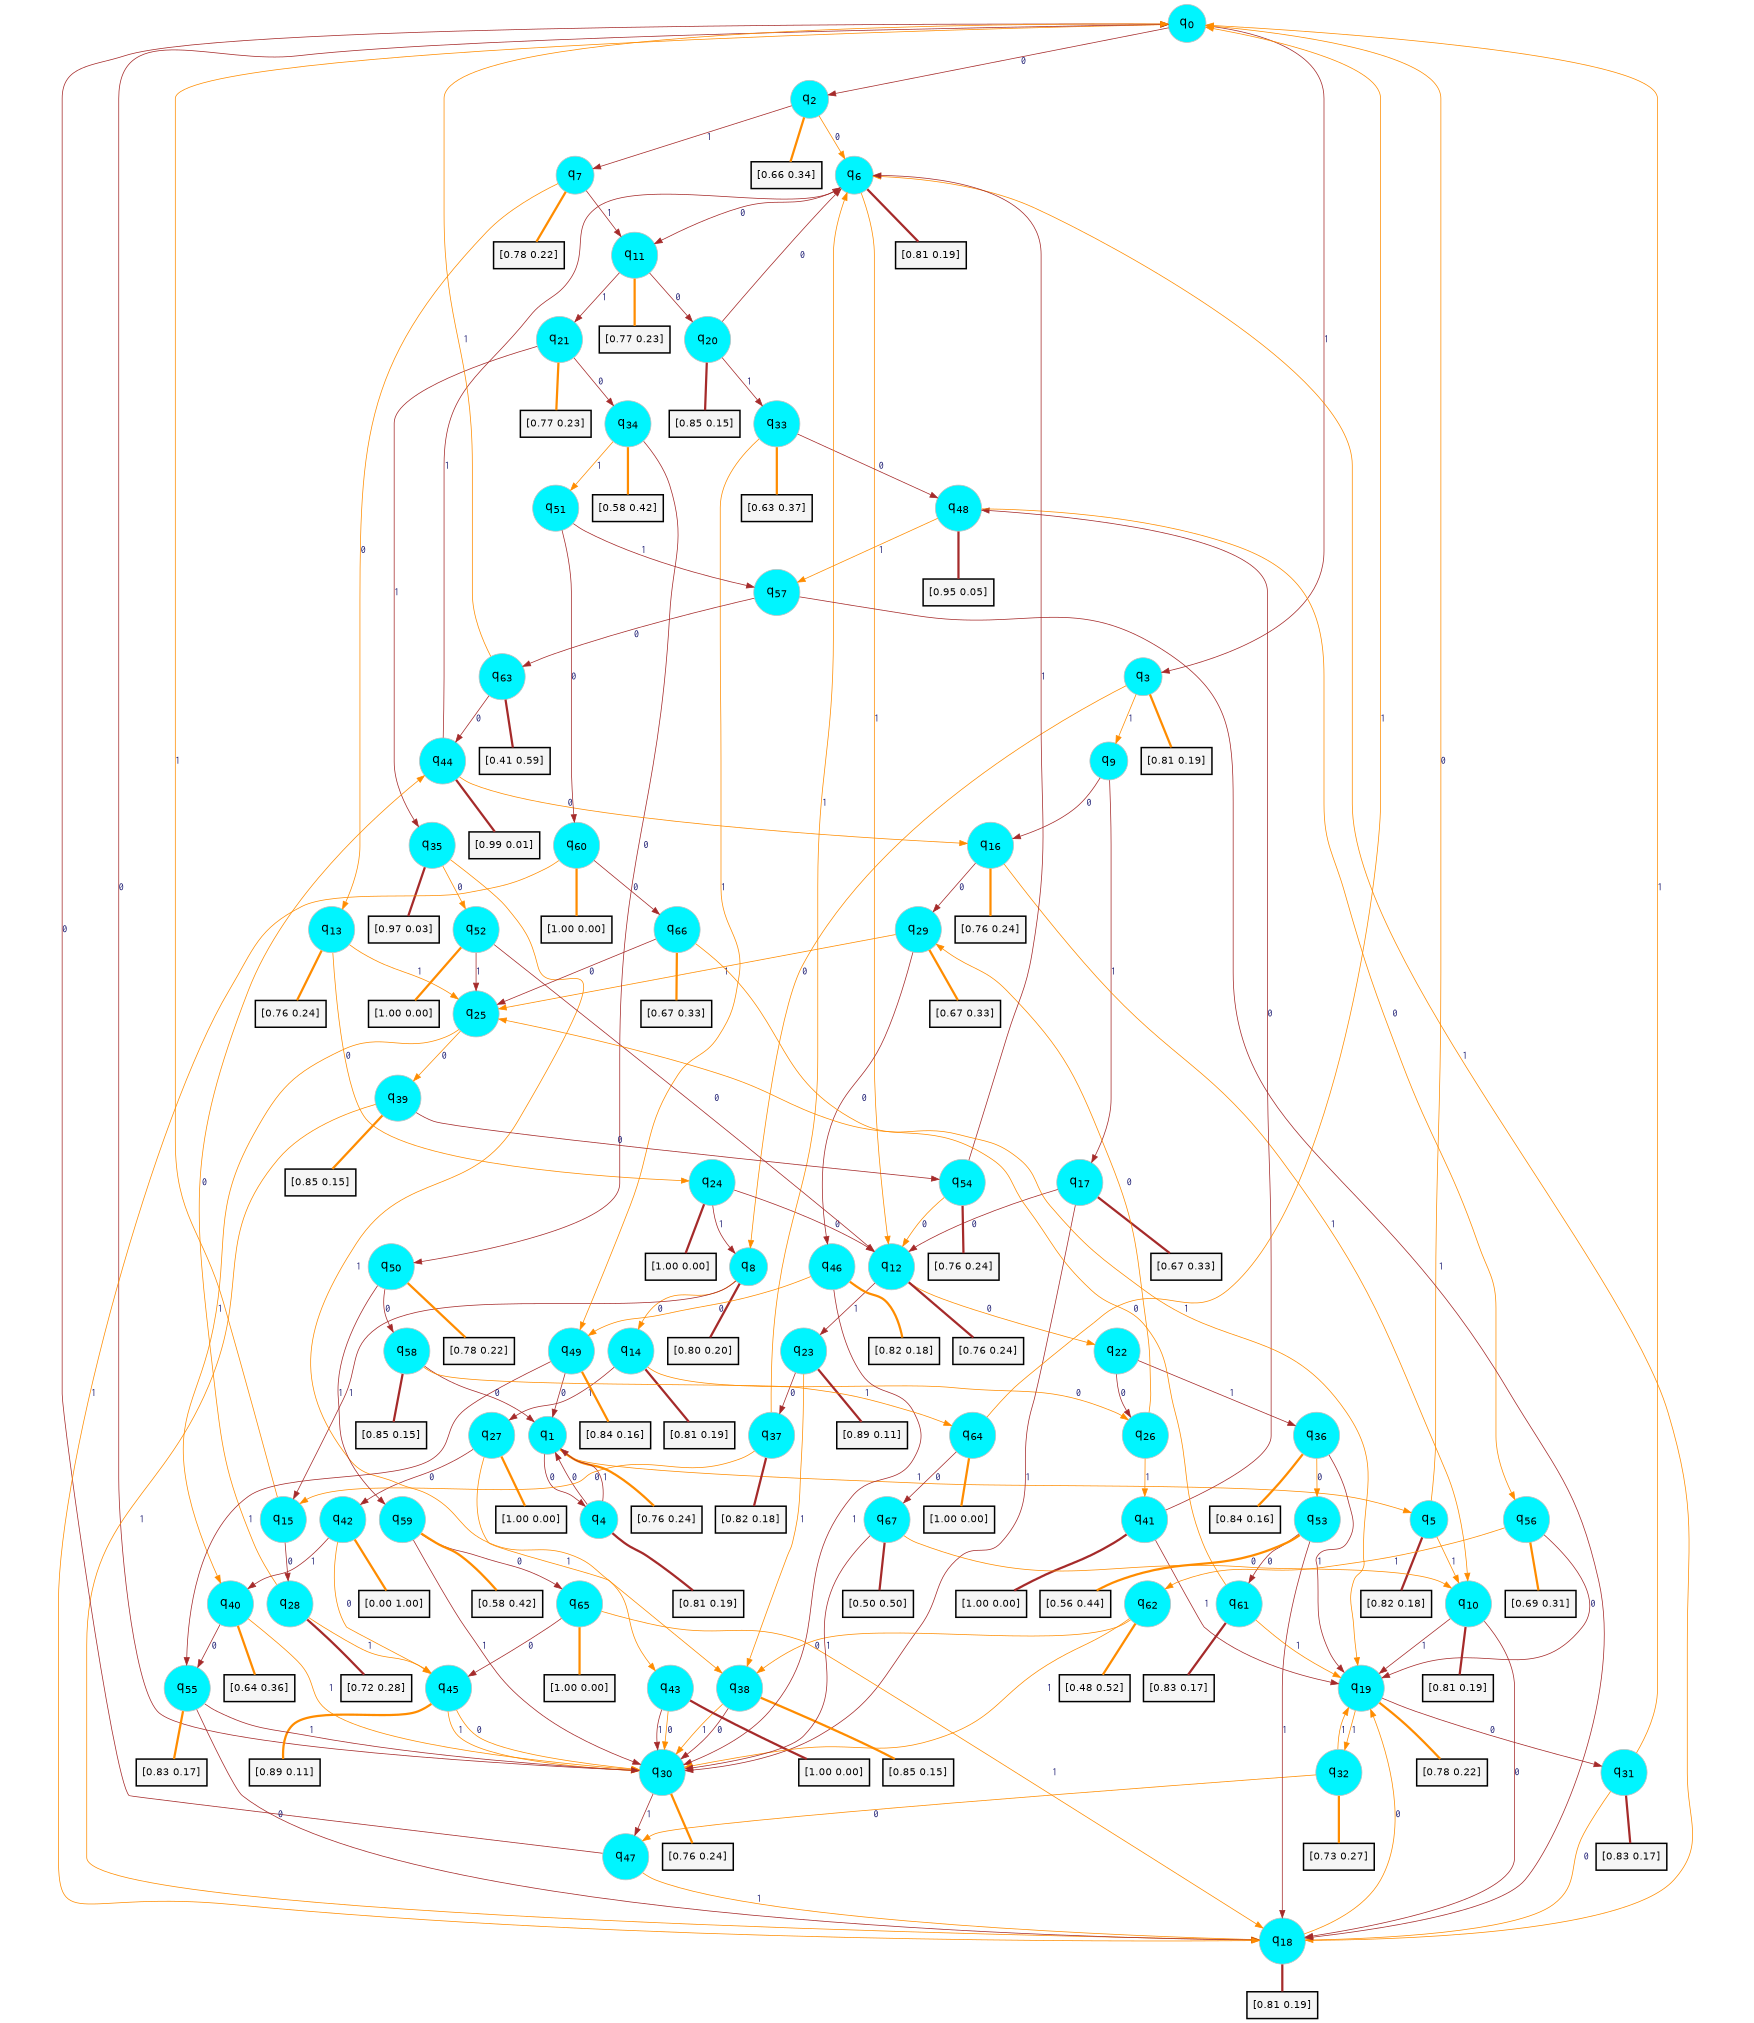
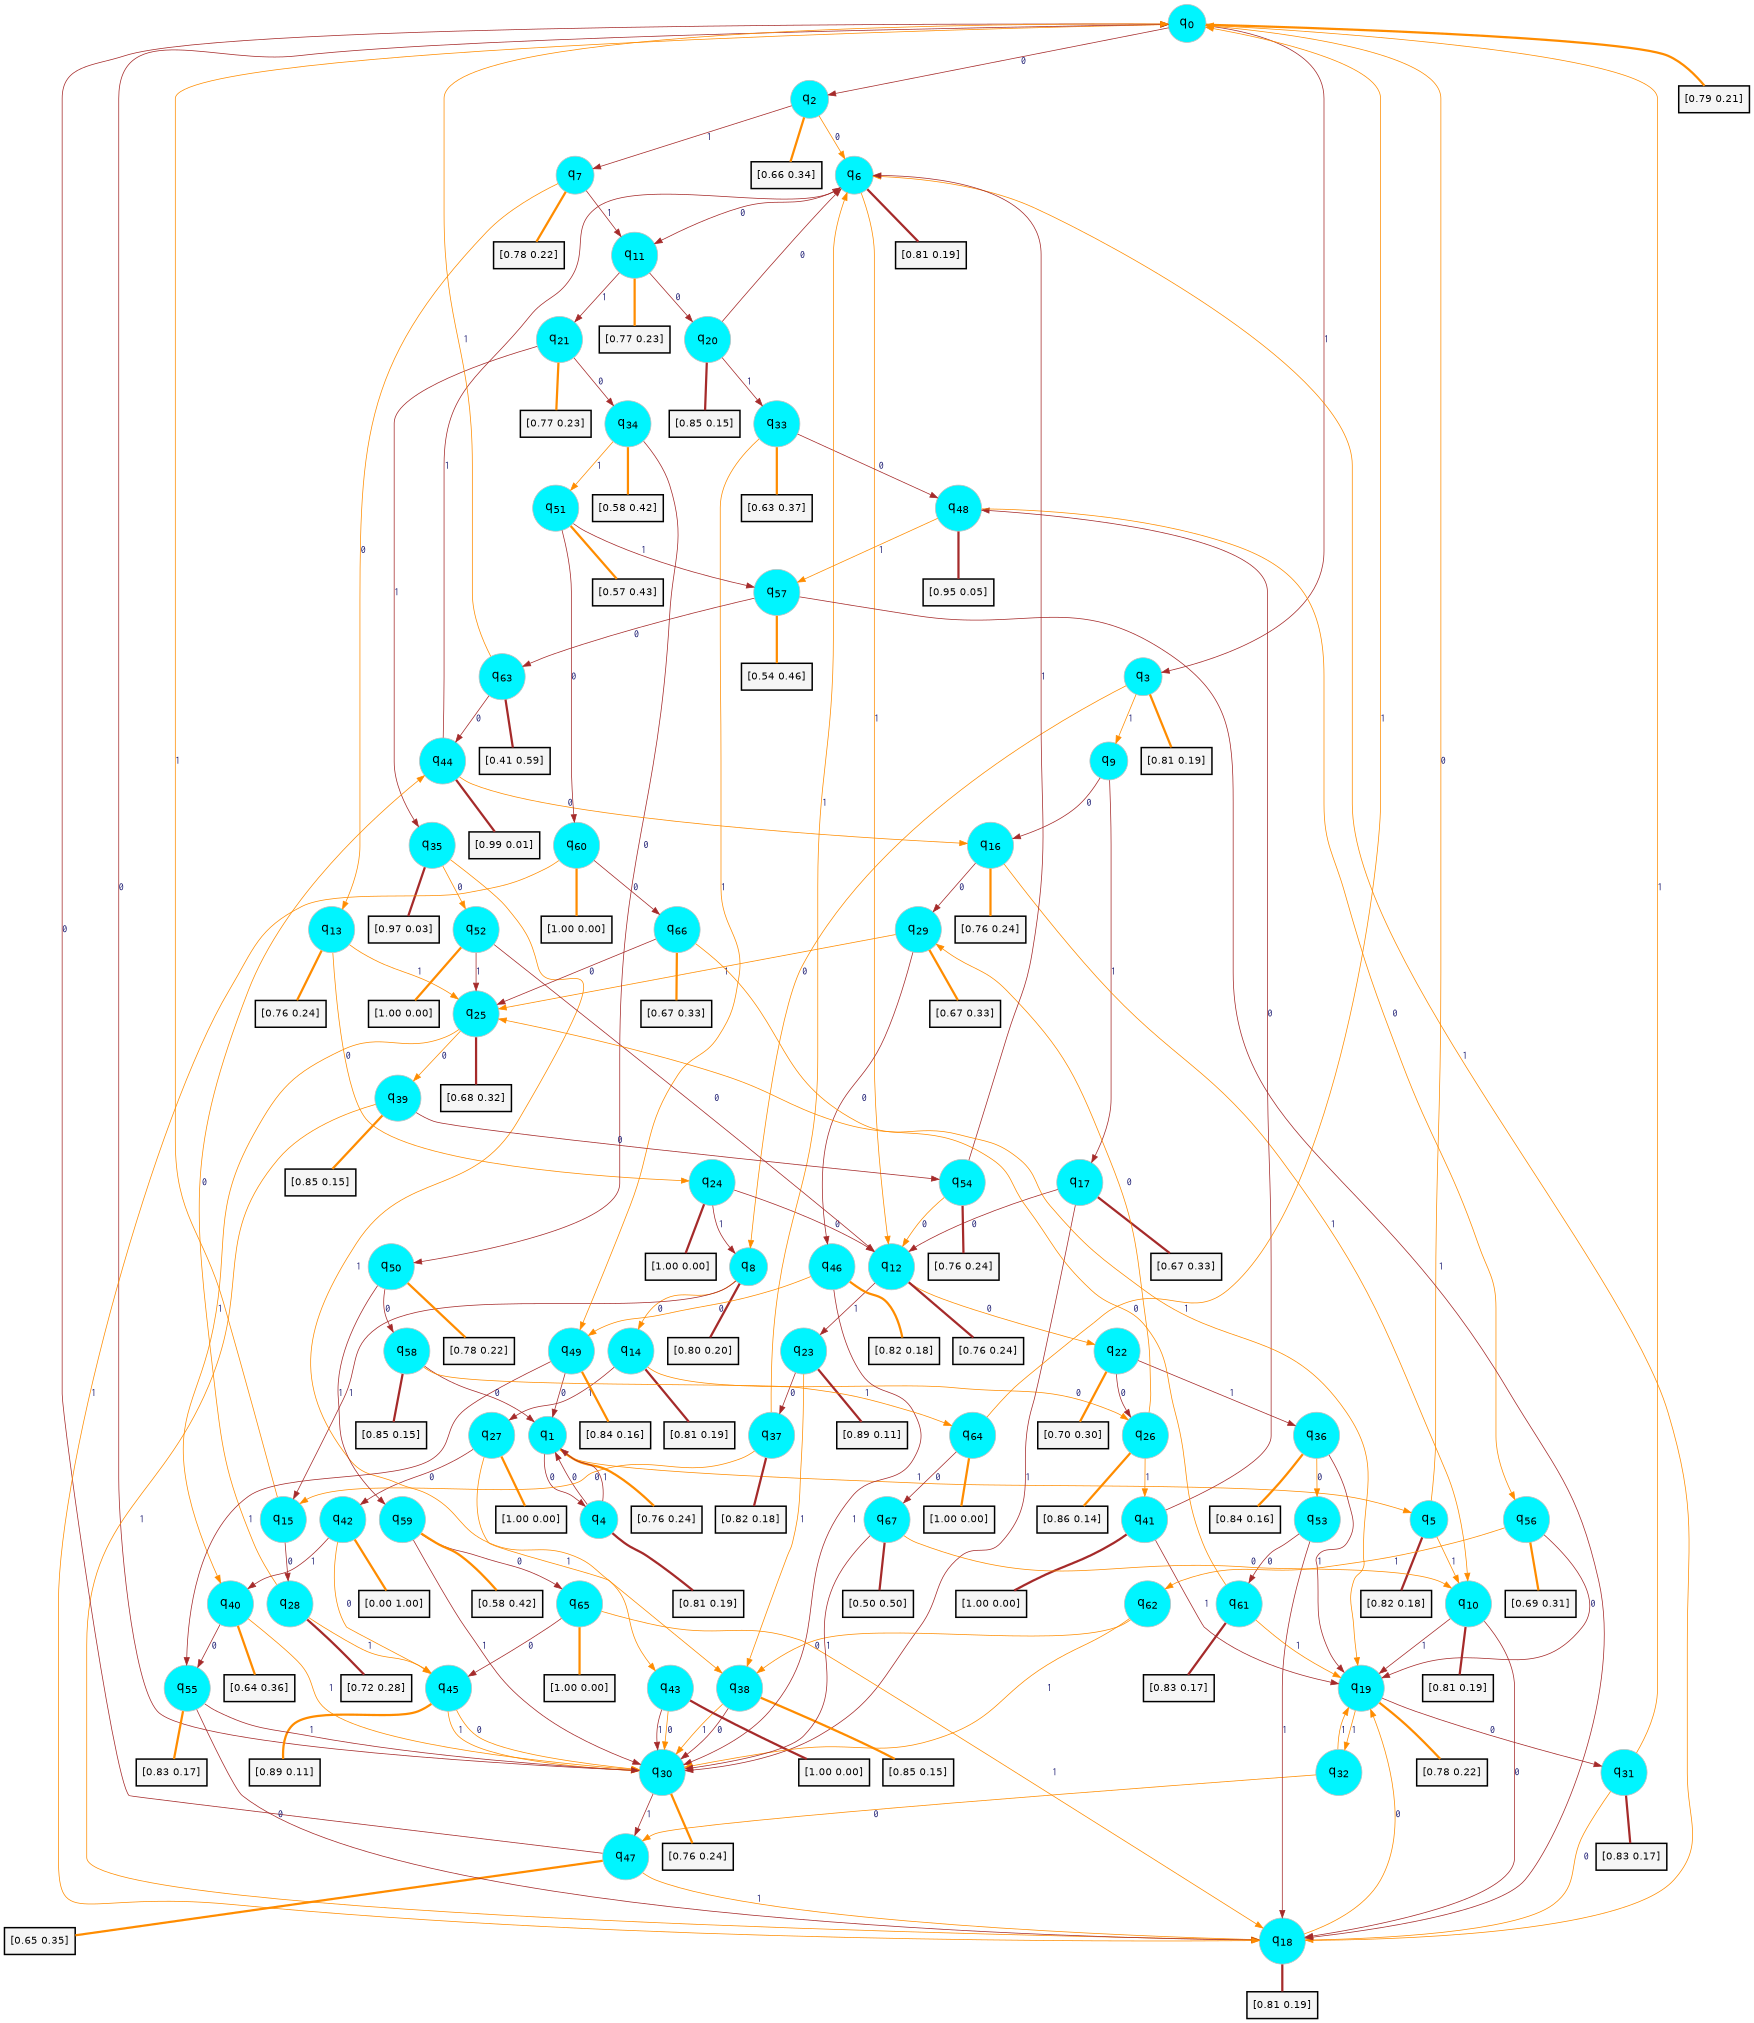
none -> (1714, 99)
none -> (628, 592)
none -> (777, 677)
none -> (476, 1098)
none -> (1073, 1435)
none -> (1072, 1520)
(1075, 1604) -> none
(1095, 1688) -> none
(1339, 1857) -> none
none -> (40, 1941)
